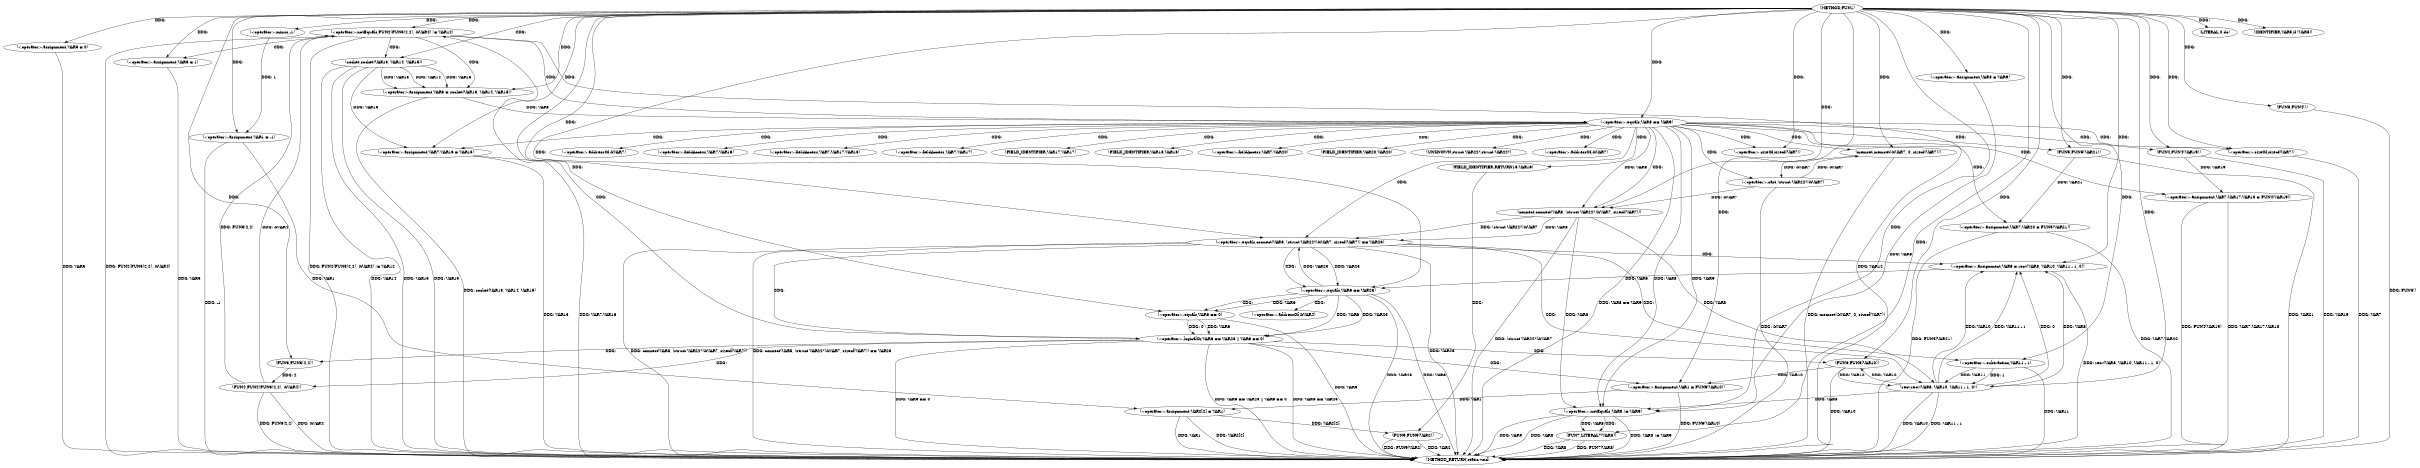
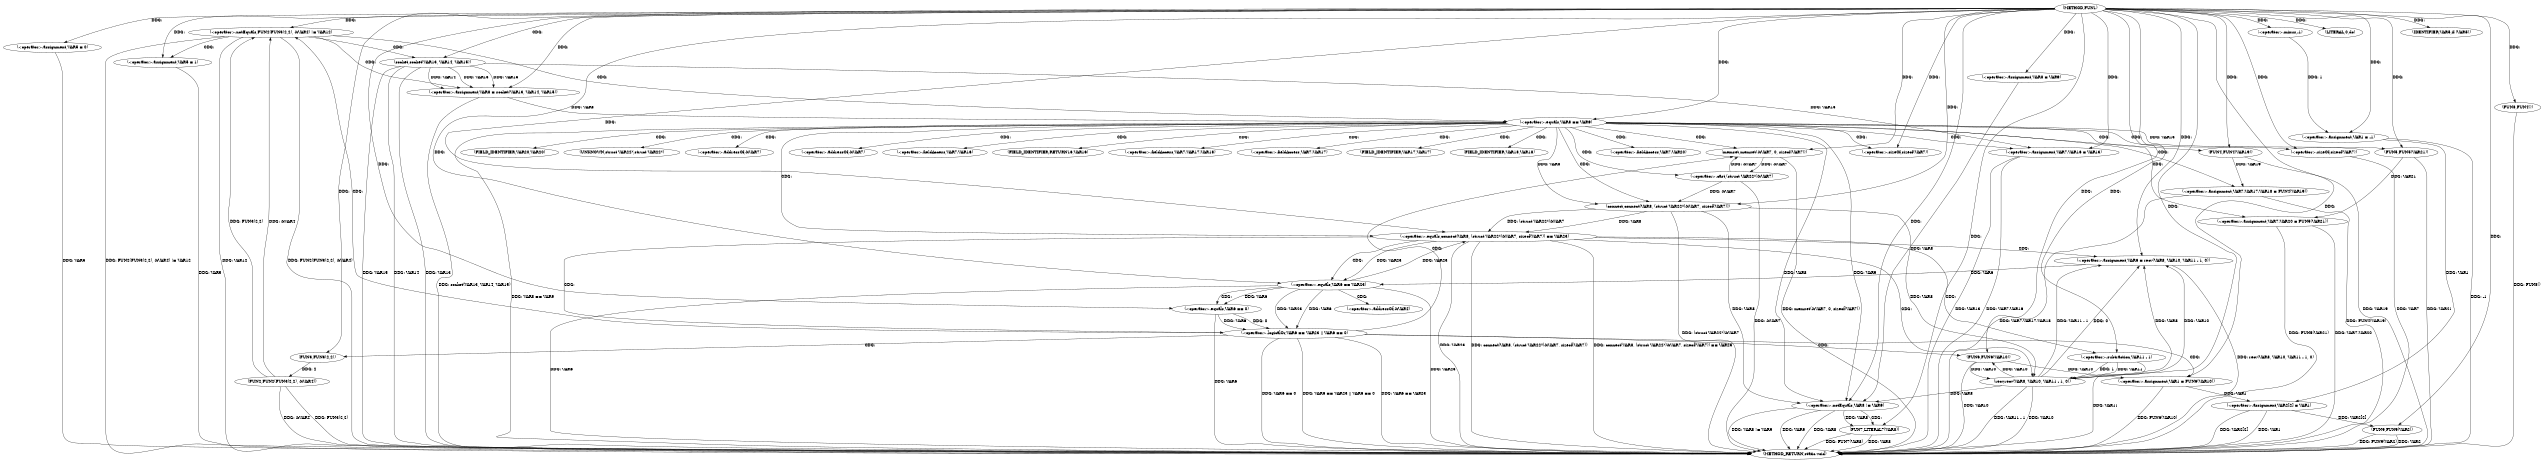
(1961, 138) -> (2162, 138)
(1472, 307) -> (2490, 46)
(728, 356) -> (1440, 206)
